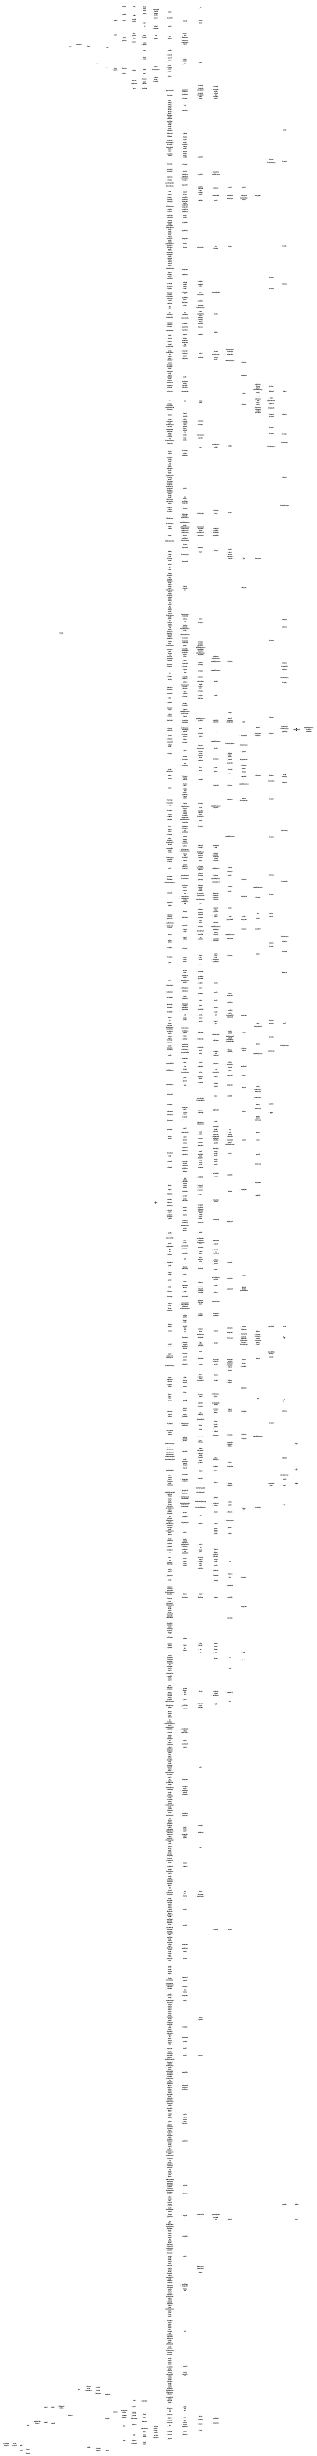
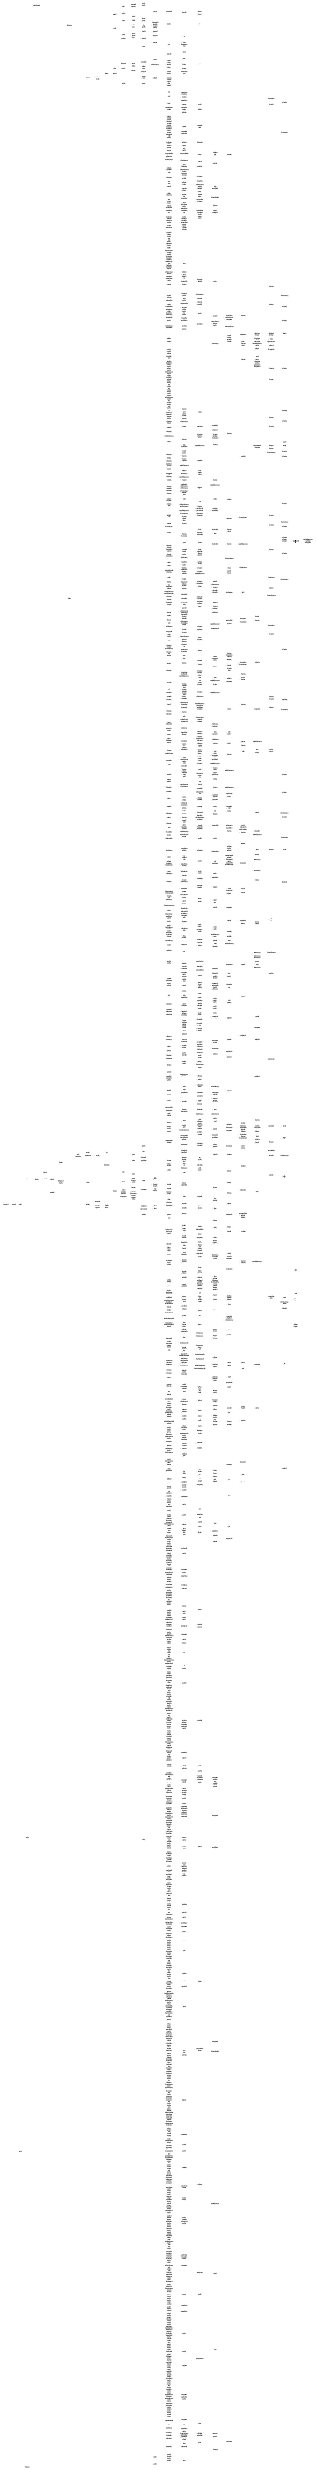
none -> (284, 522)
none -> (133, 1188)
